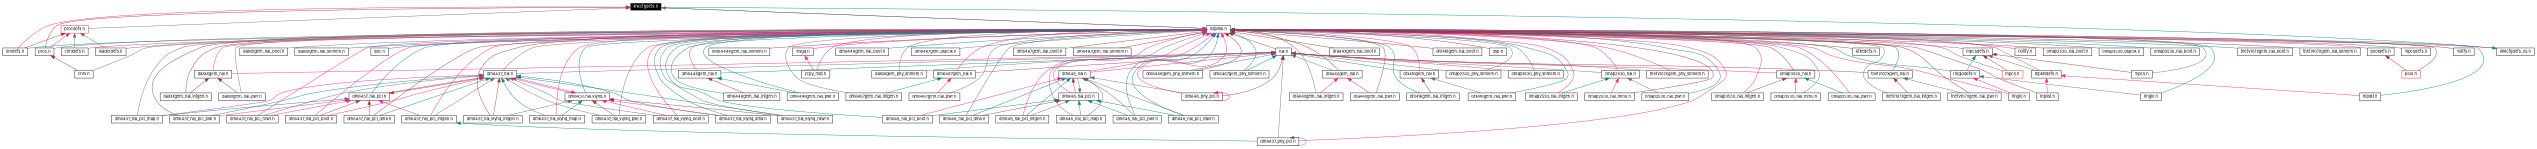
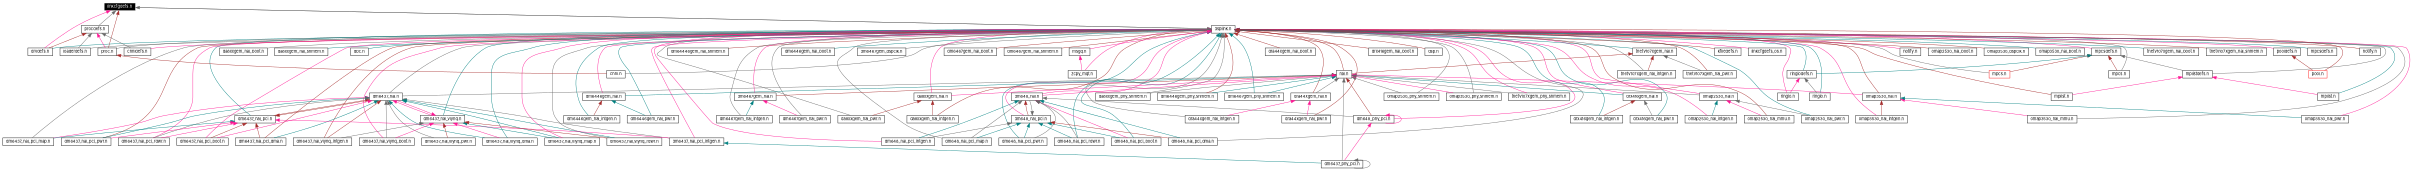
(1577, 17) -> none
(75, 29) -> (95, 29)
(887, 33) -> none
(1705, 53) -> (1357, 143)
(1653, 66) -> (1497, 63)
